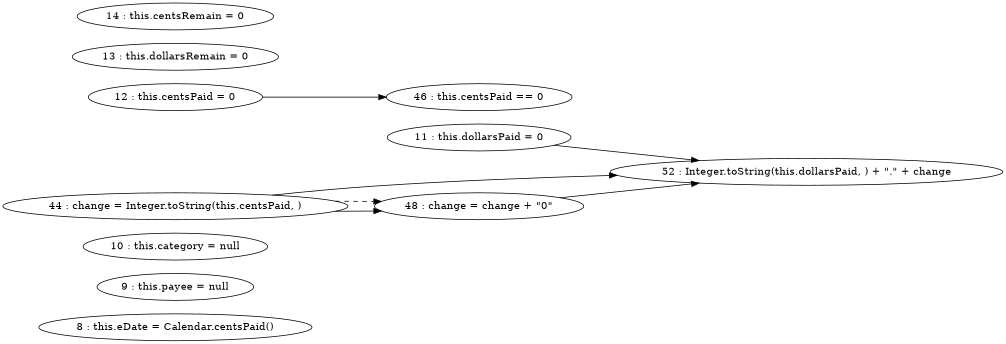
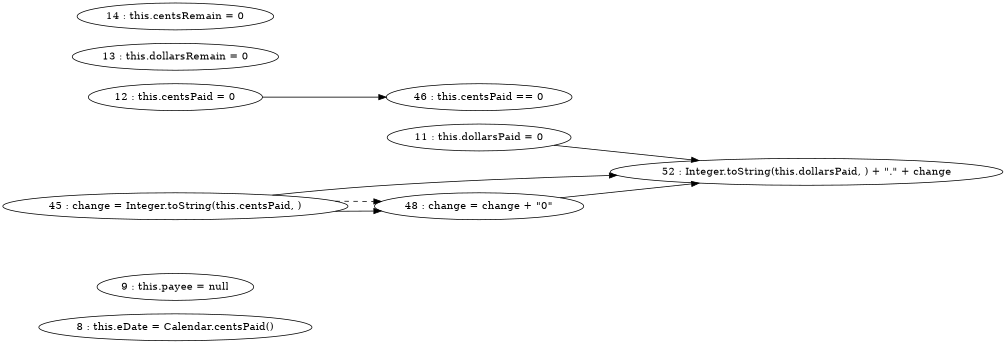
(175, 206) -> (175, 206)
(175, 247) -> none
